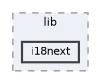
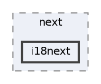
(50, 23) -> (50, 23)
